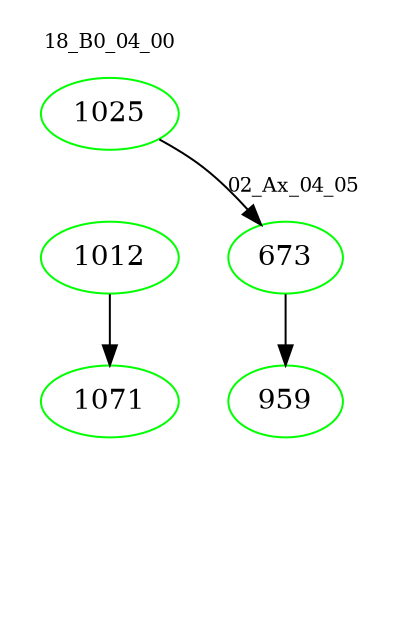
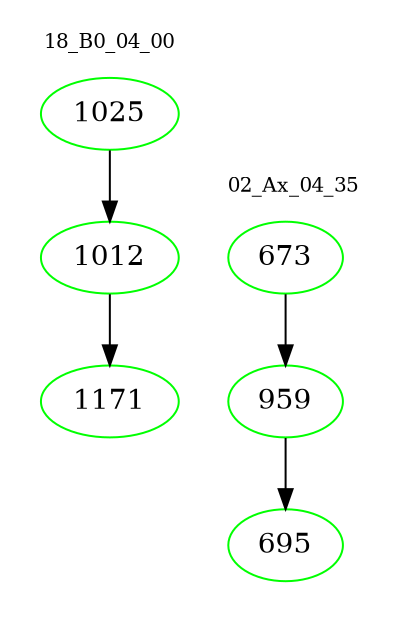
(224, 185) -> (110, 176)
(294, 187) -> (294, 187)
(110, 401) -> (110, 401)
none -> (286, 545)
